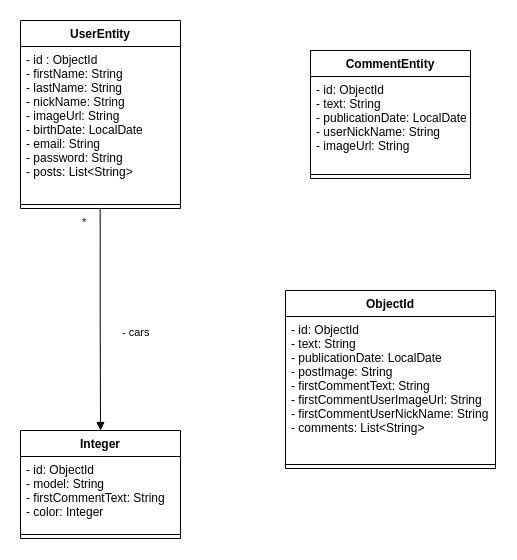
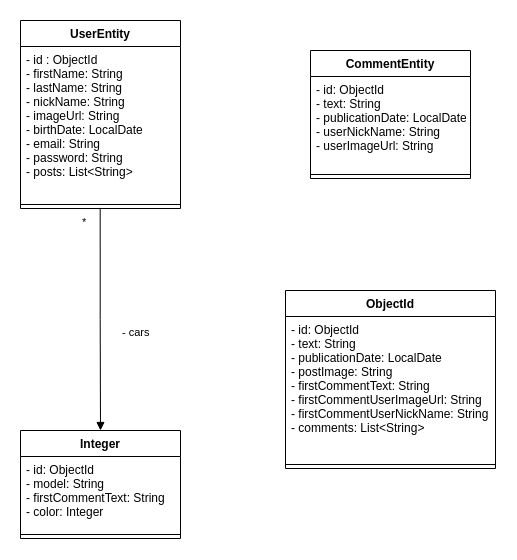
(357, 90) -> (357, 90)
